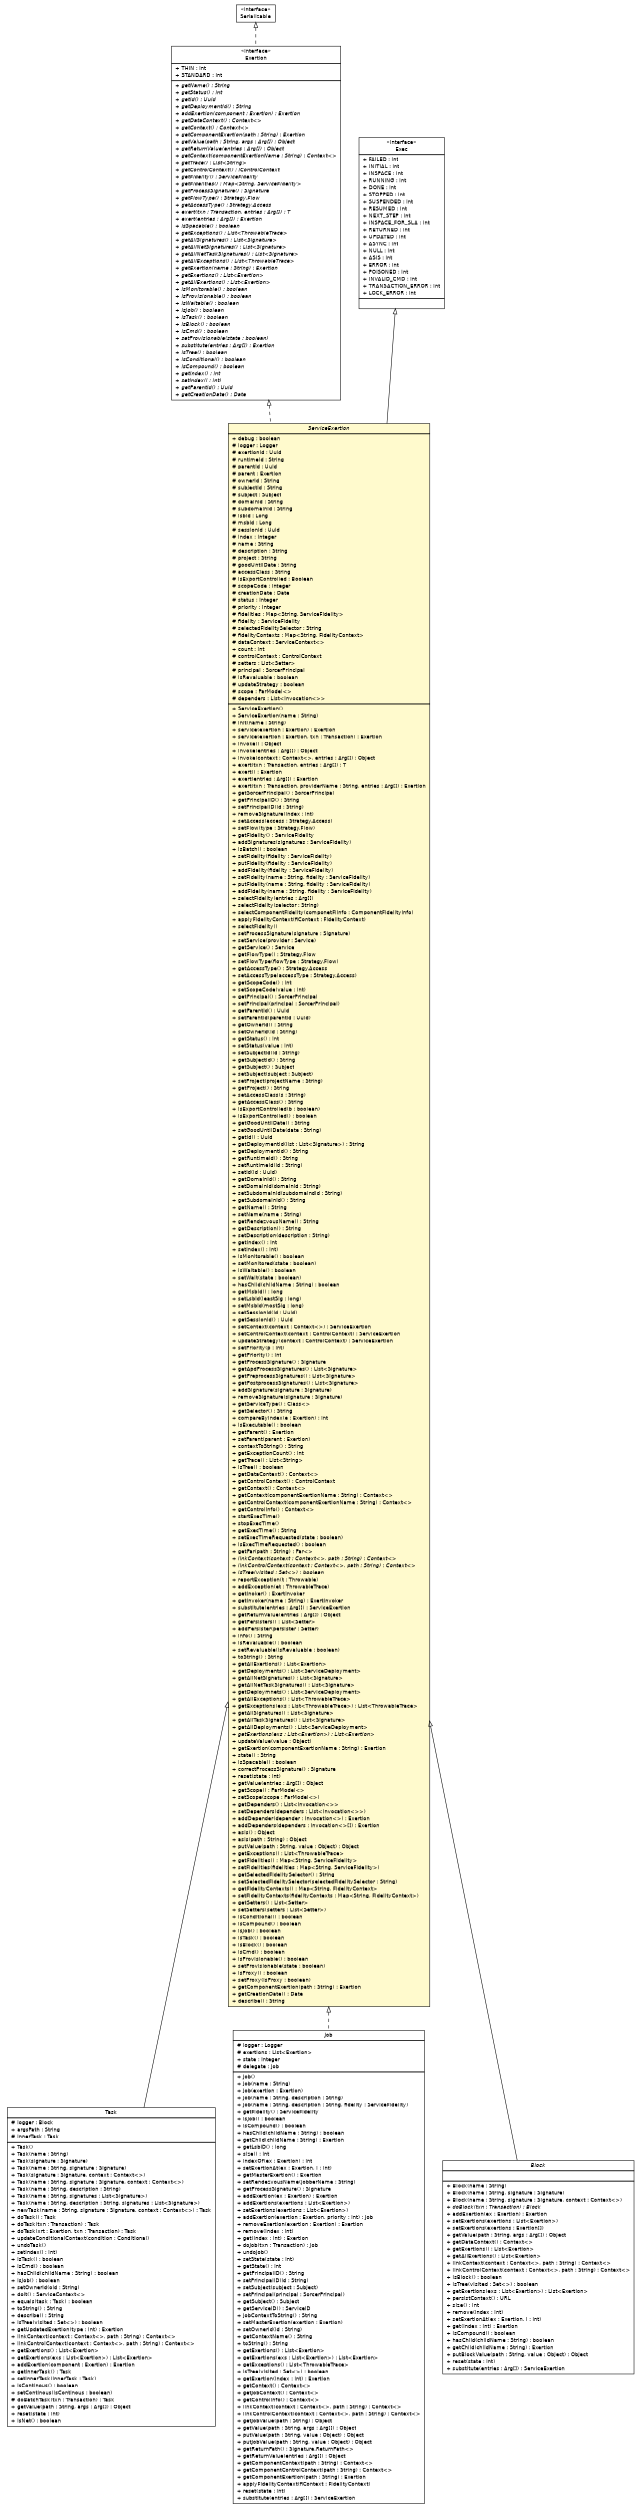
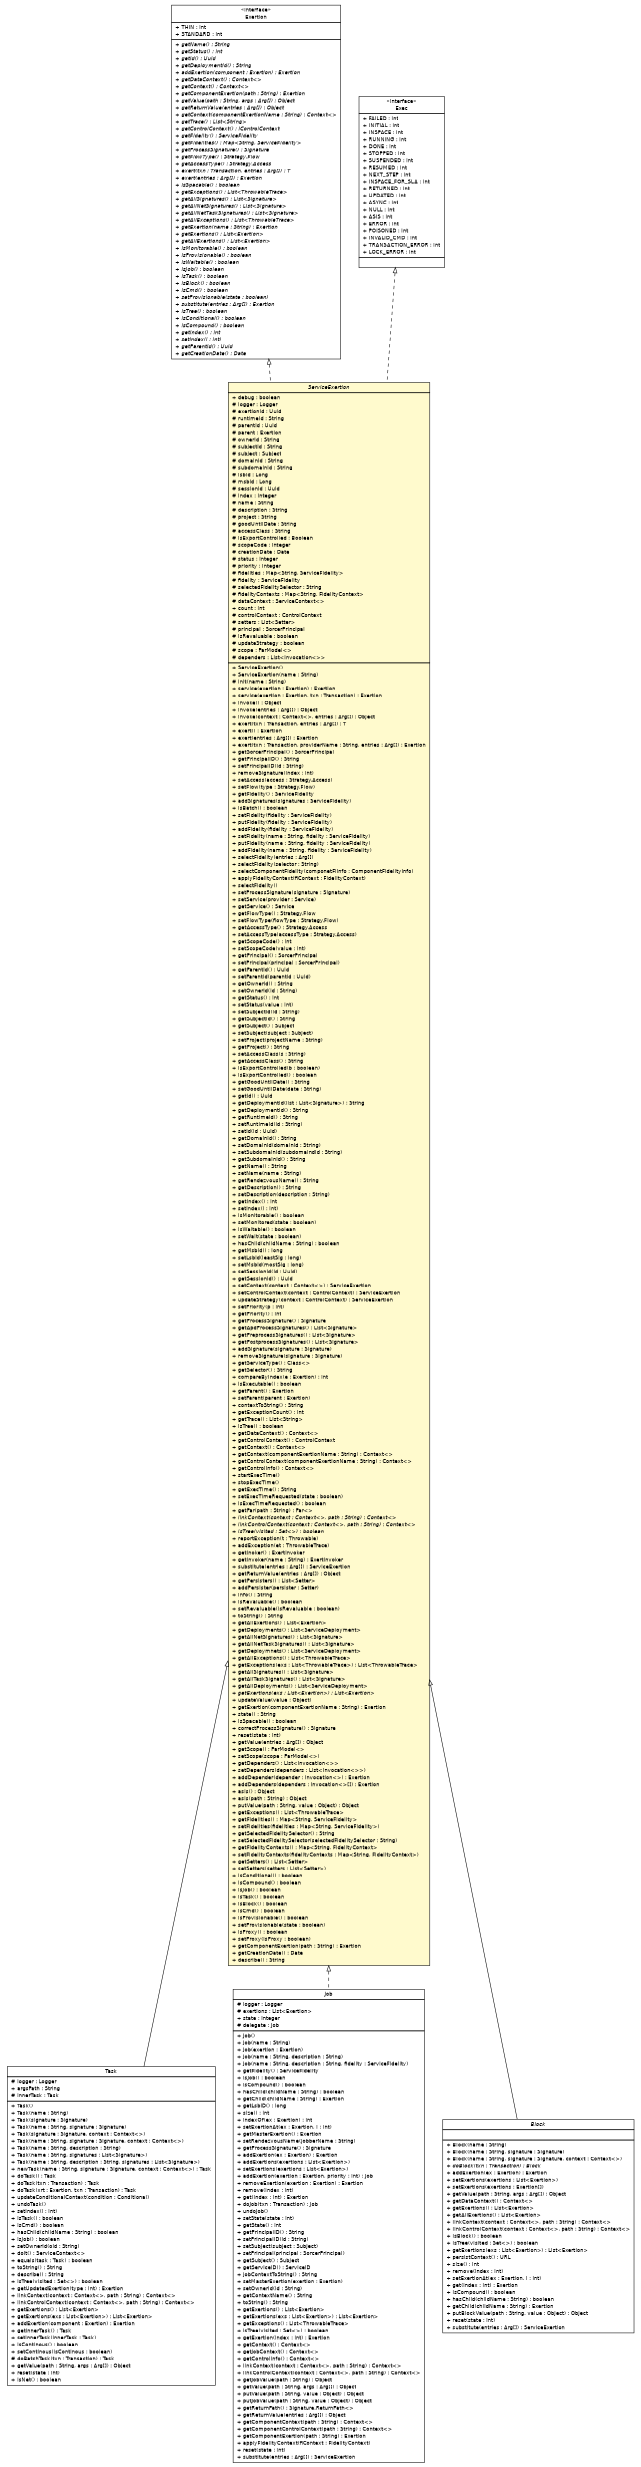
(256, 14) -> none
(391, 369) -> (391, 328)
(32, 2123) -> (34, 2082)
